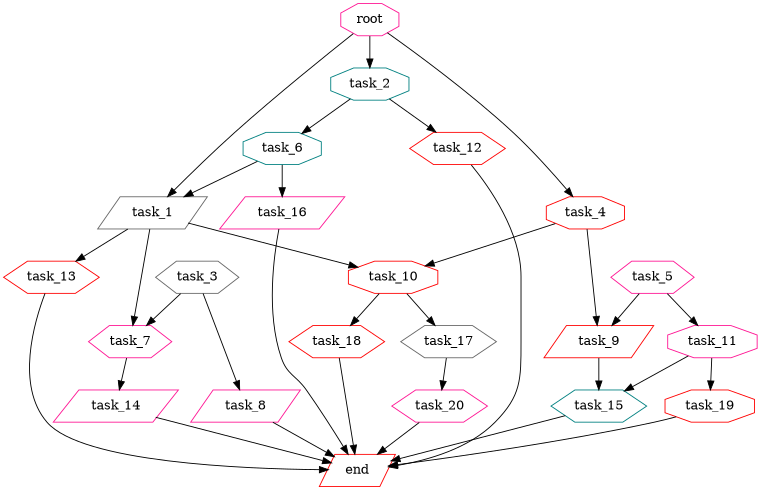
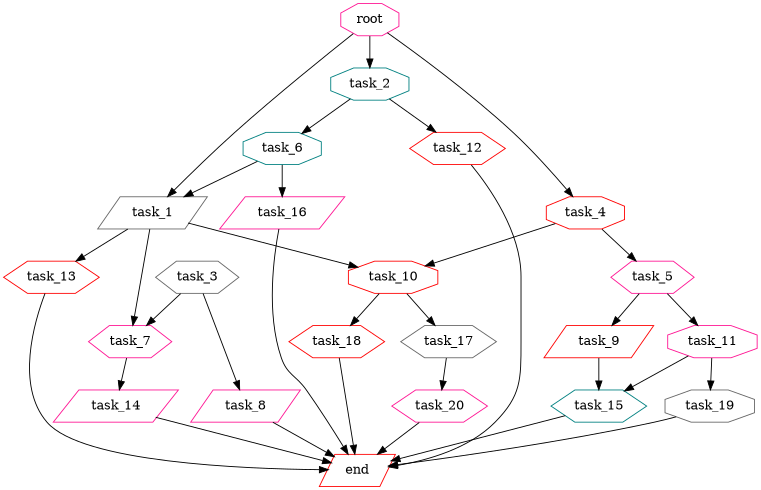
(592, 273) -> (616, 242)
(710, 406) -> (710, 406)
